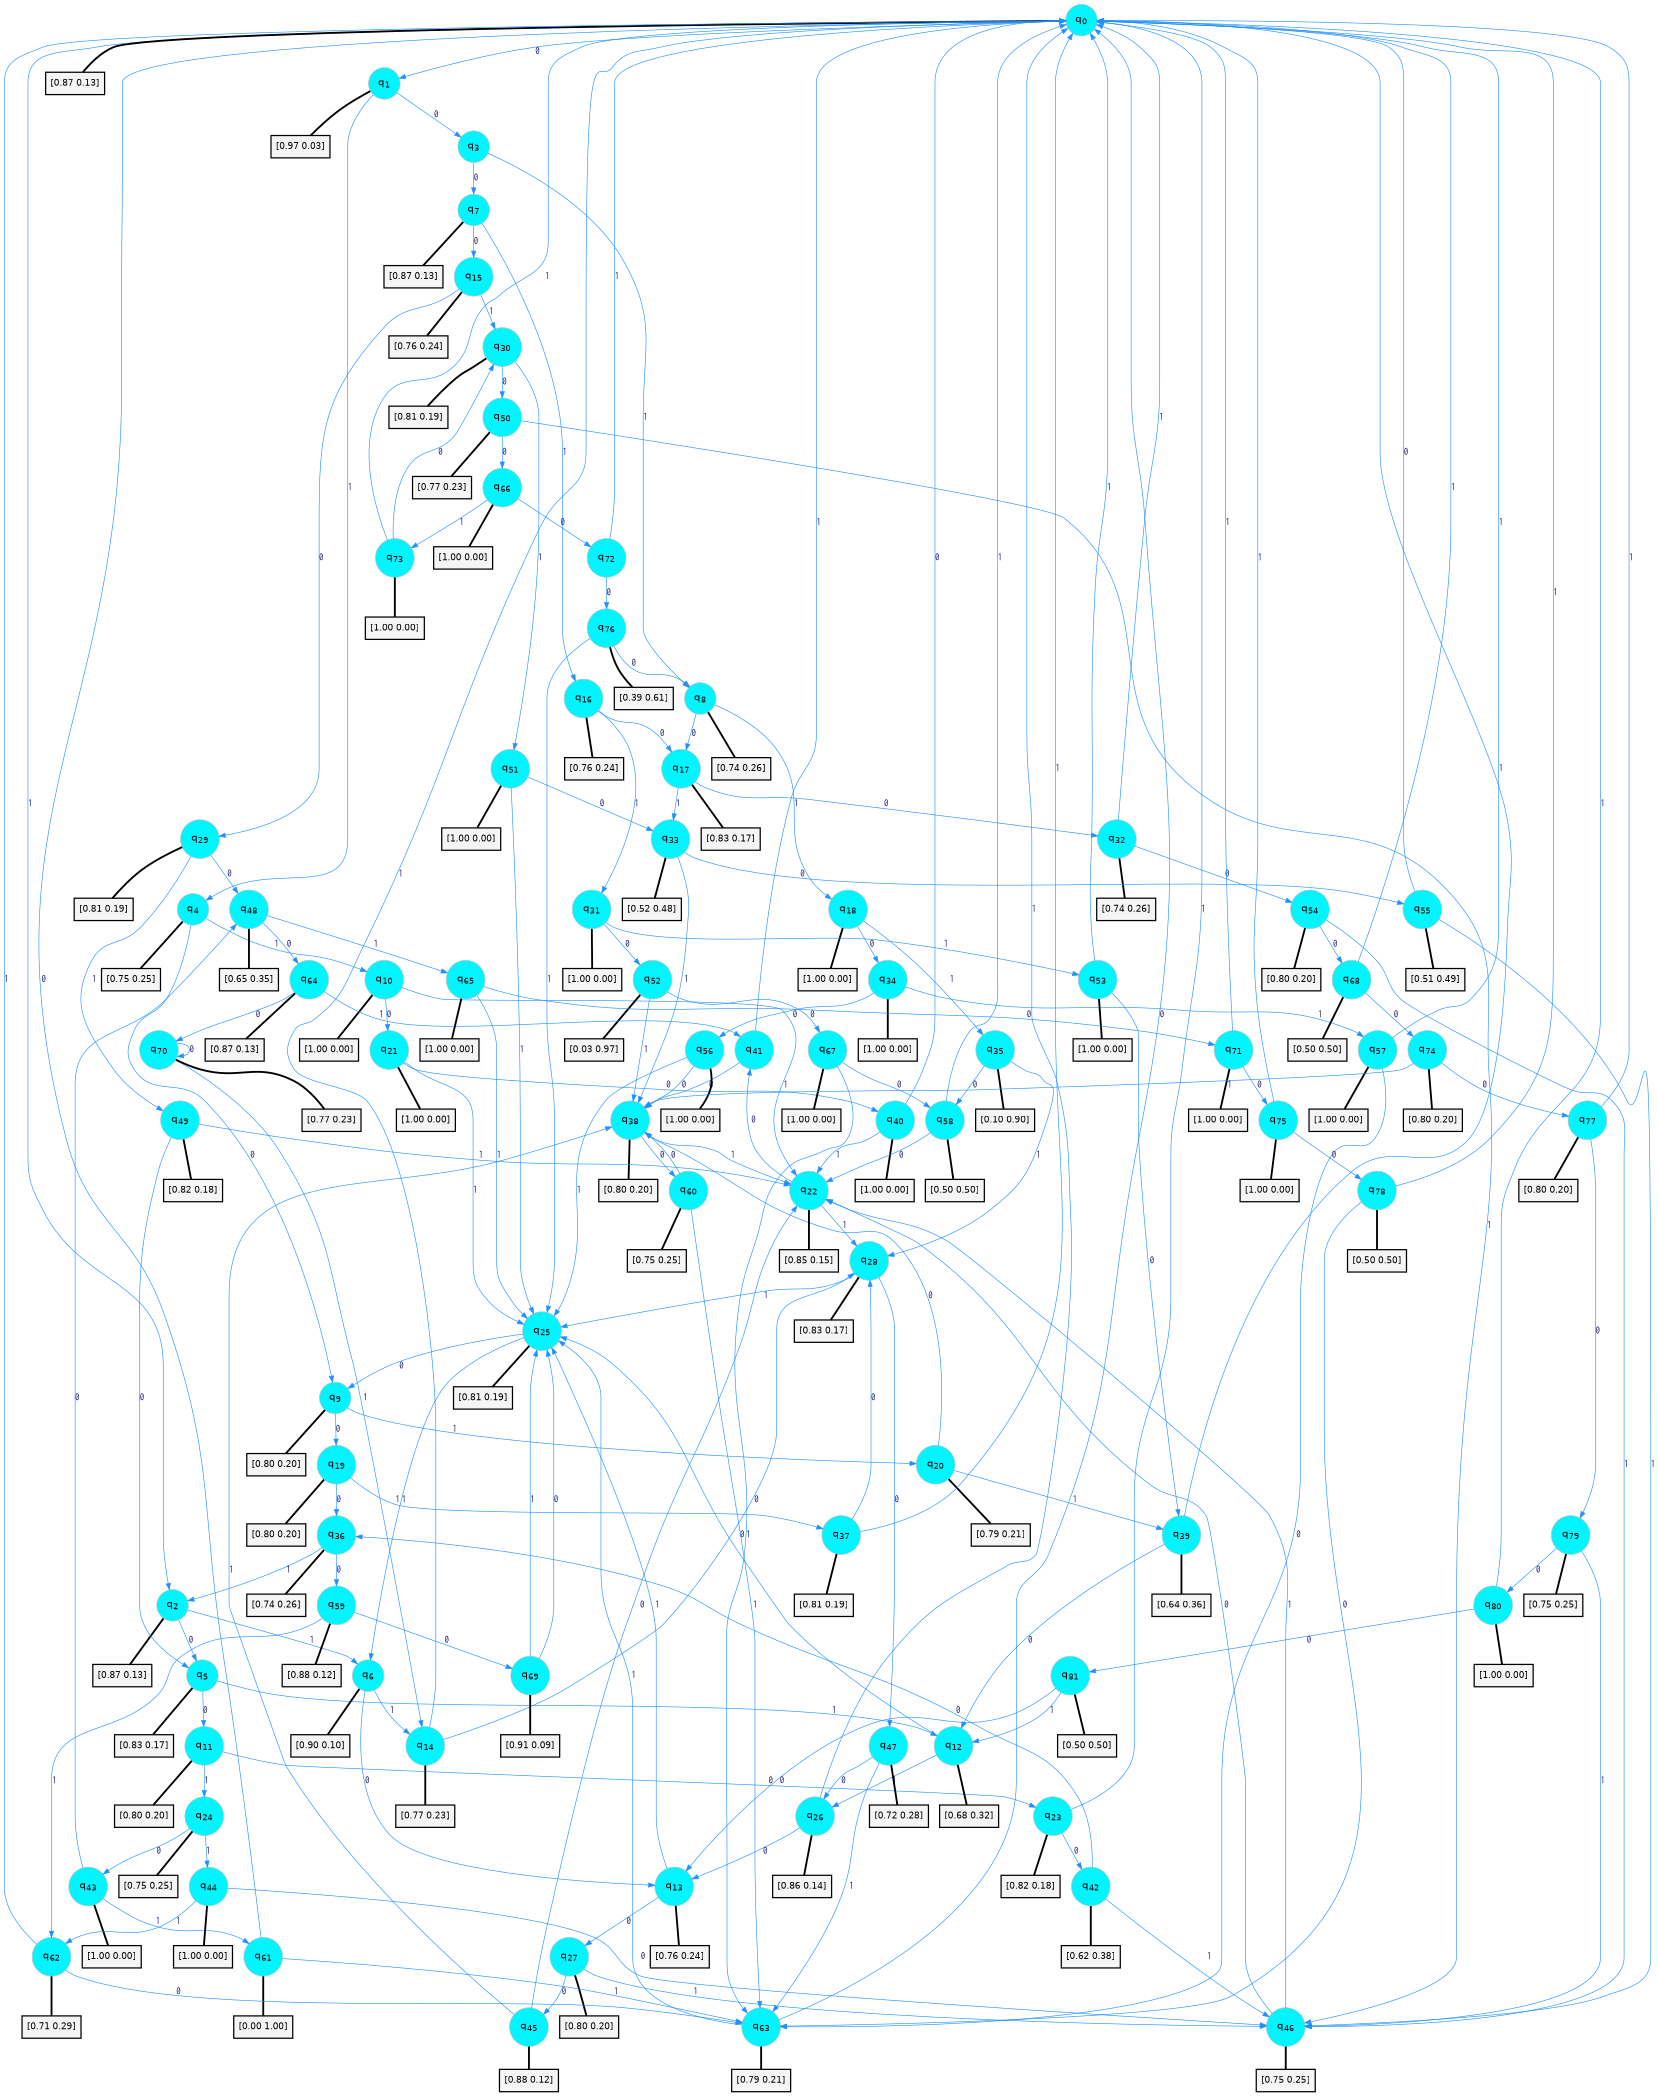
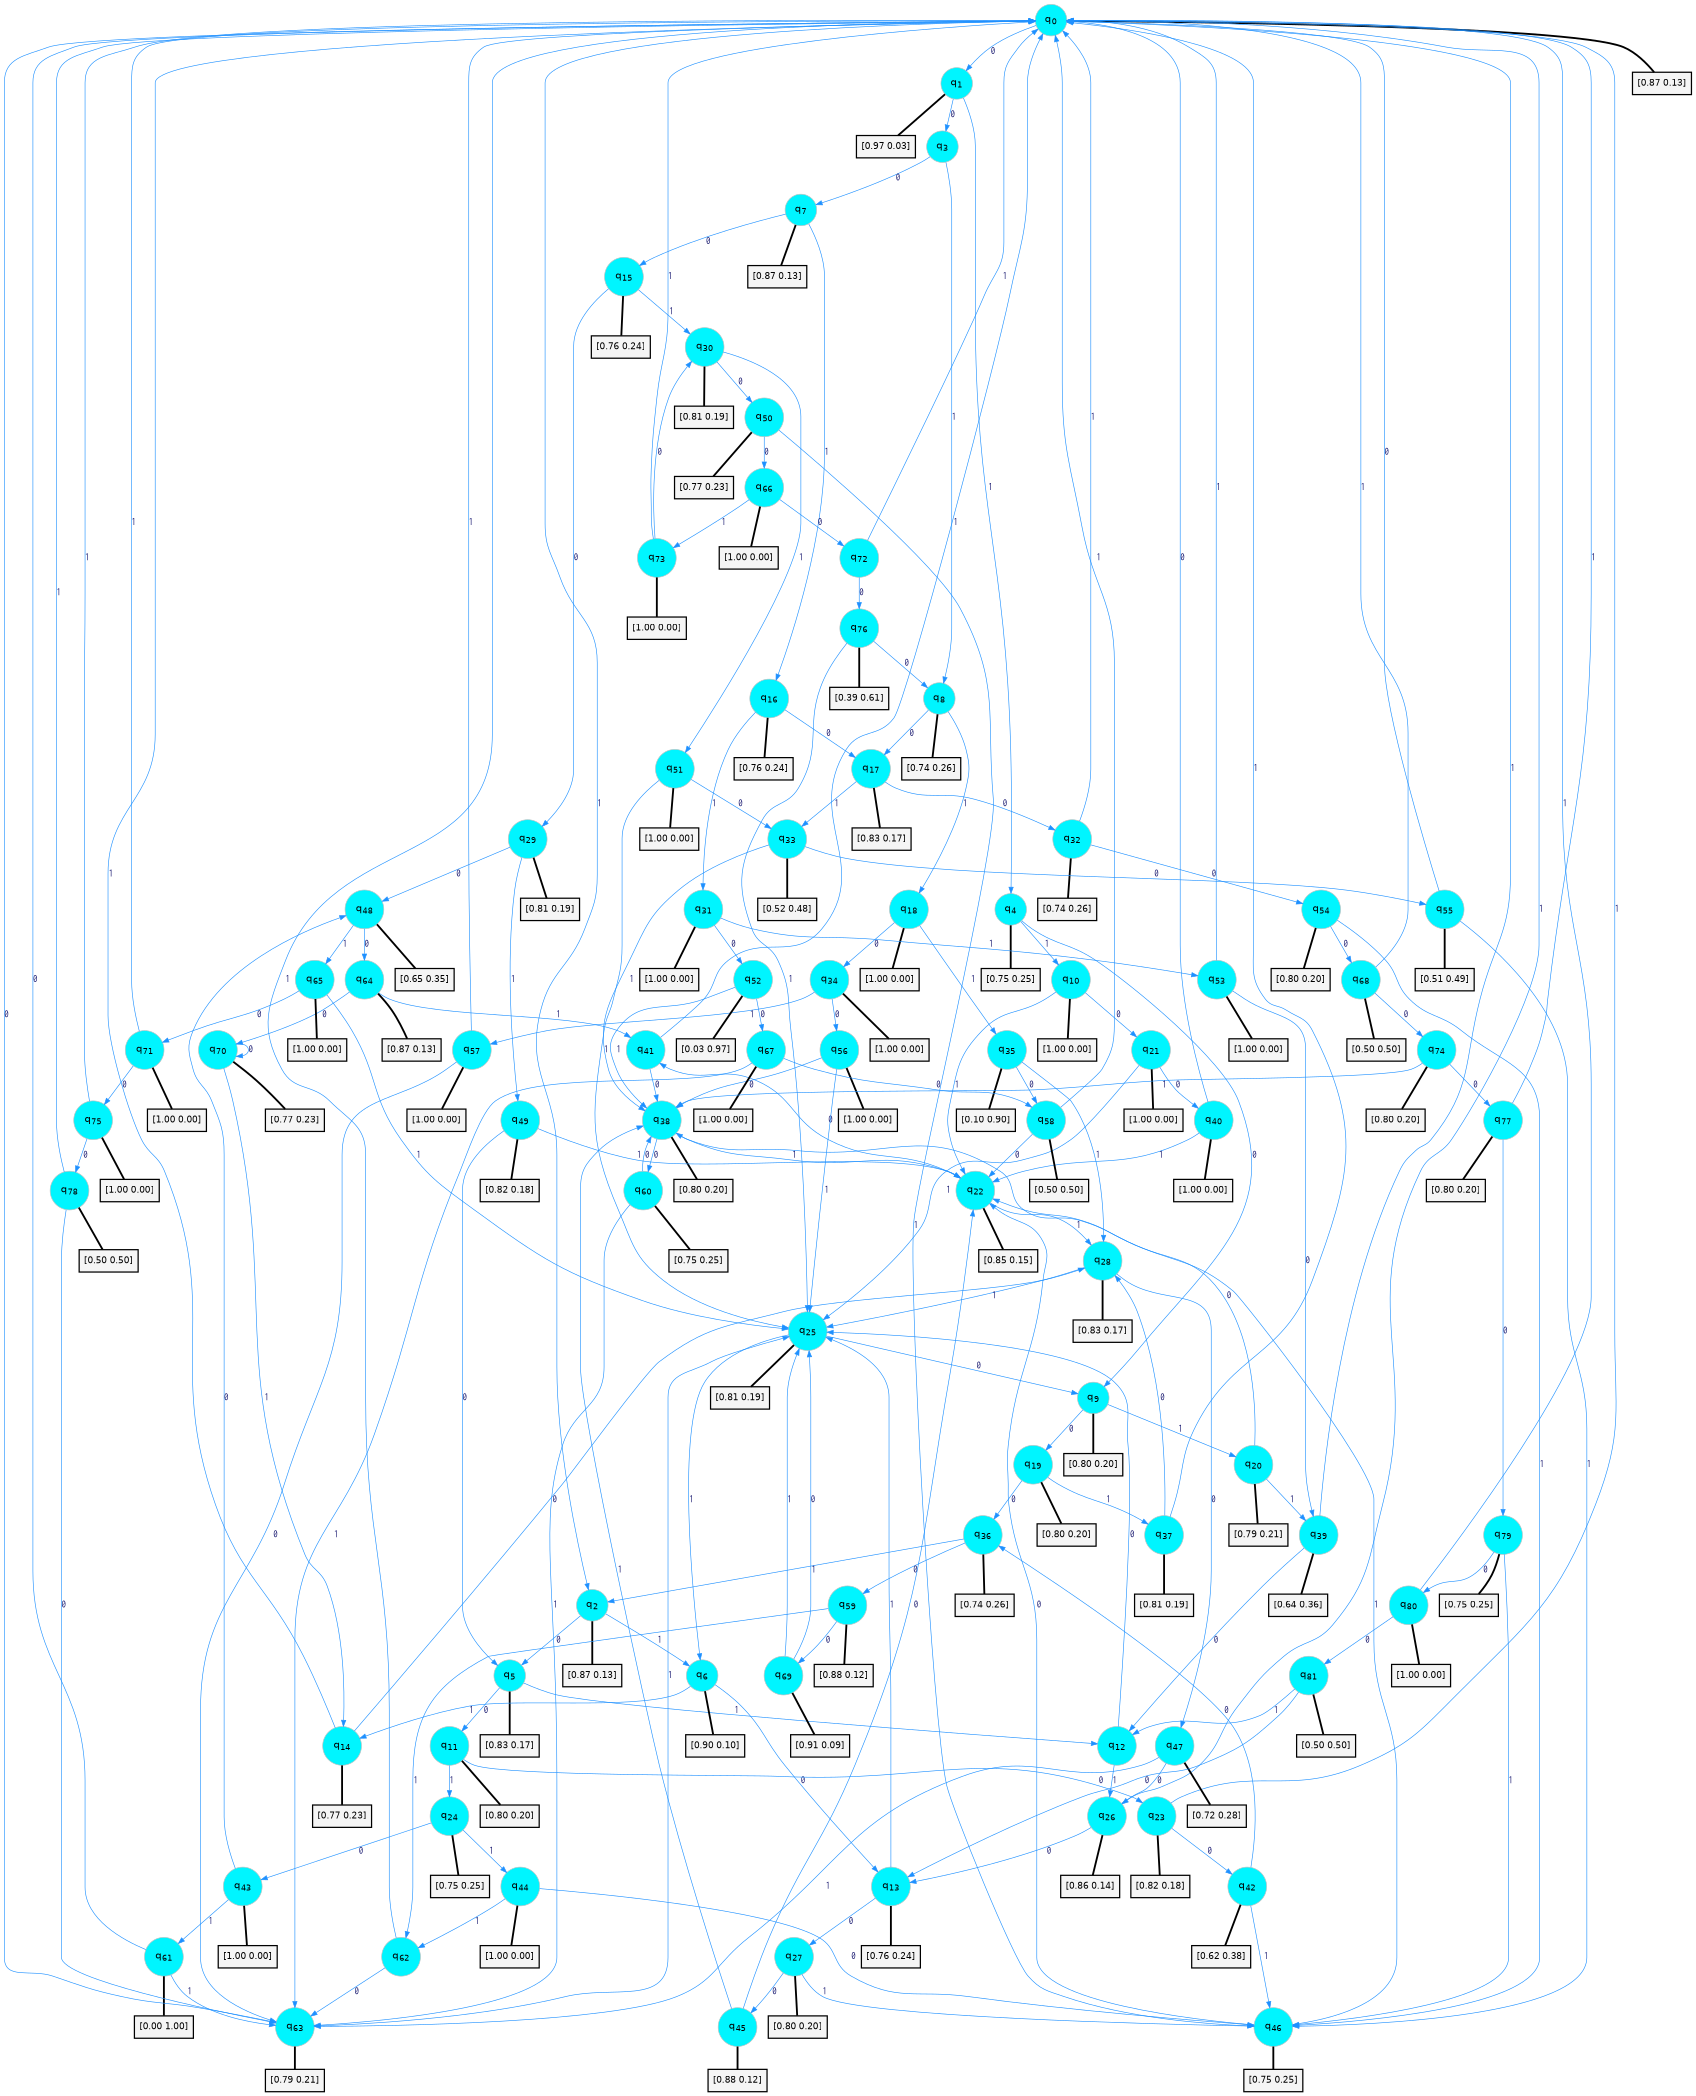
(969, 1816) -> none
(52, 2027) -> none
